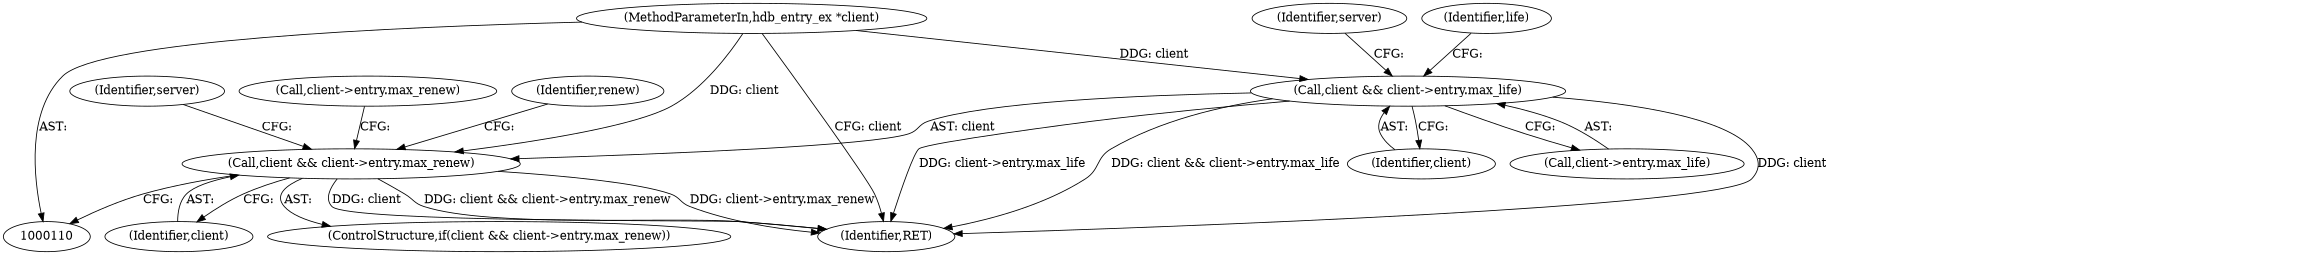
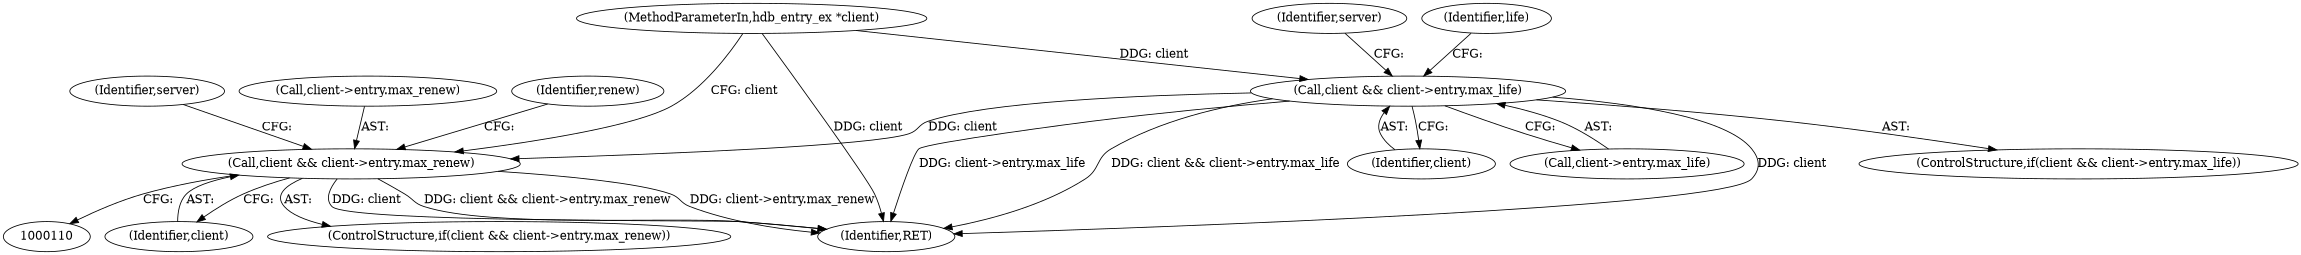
(248, 39) -> none
(745, 91) -> (745, 91)
(377, 128) -> (377, 128)
(868, 128) -> (868, 128)
(963, 128) -> (963, 128)
none -> (2079, 164)
